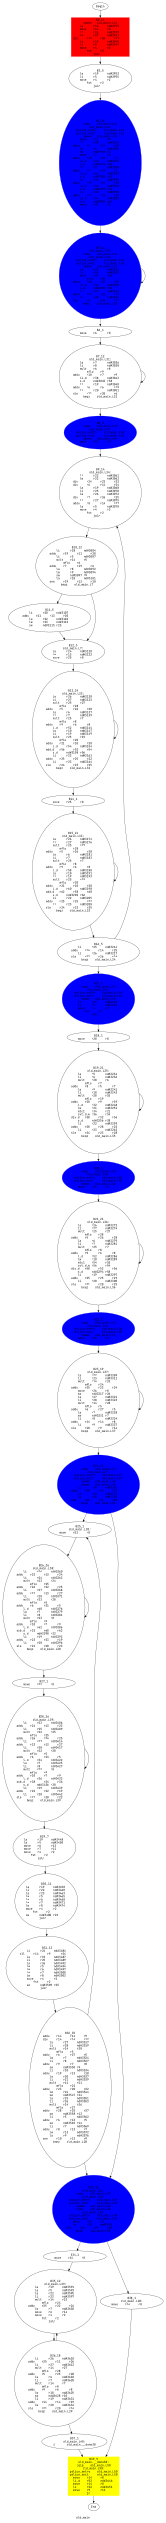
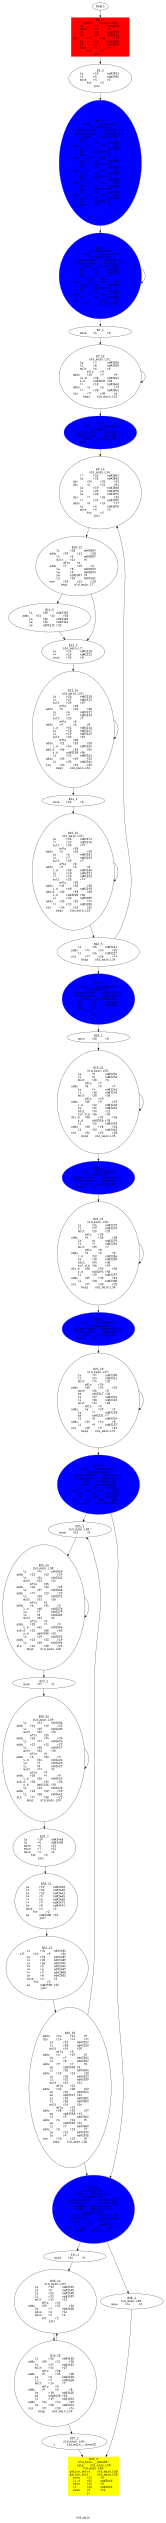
(94, 2507) -> none
